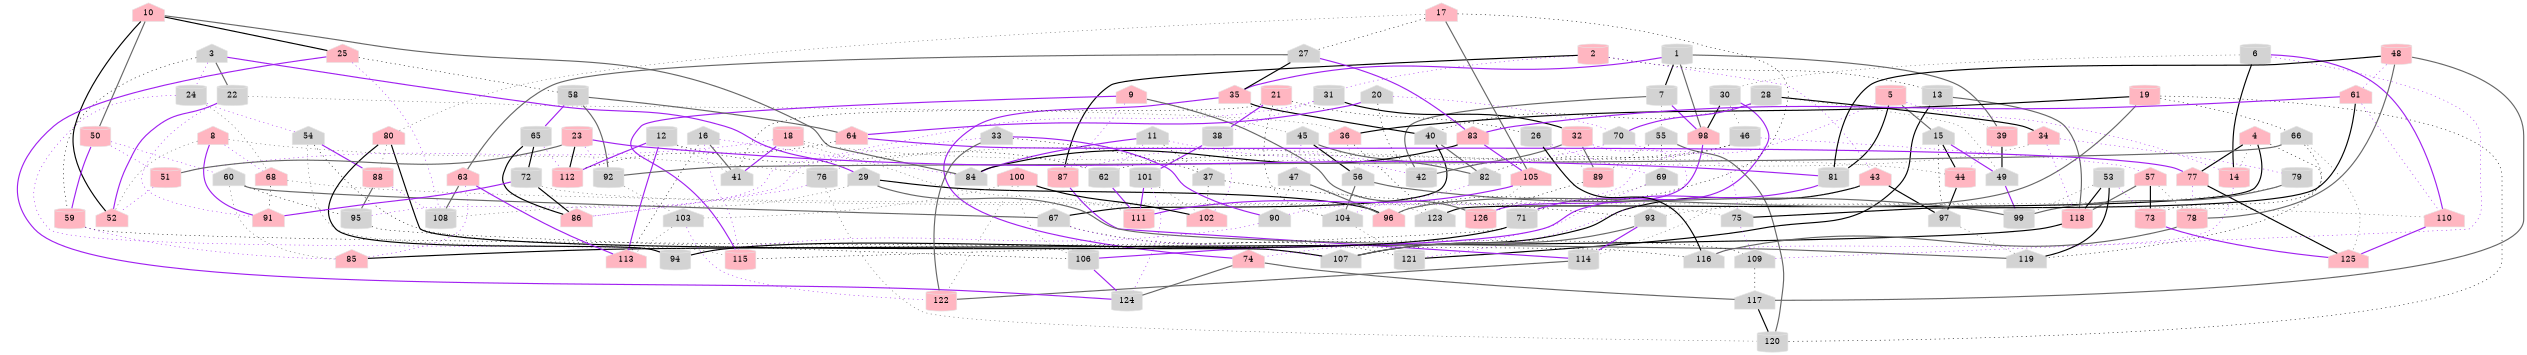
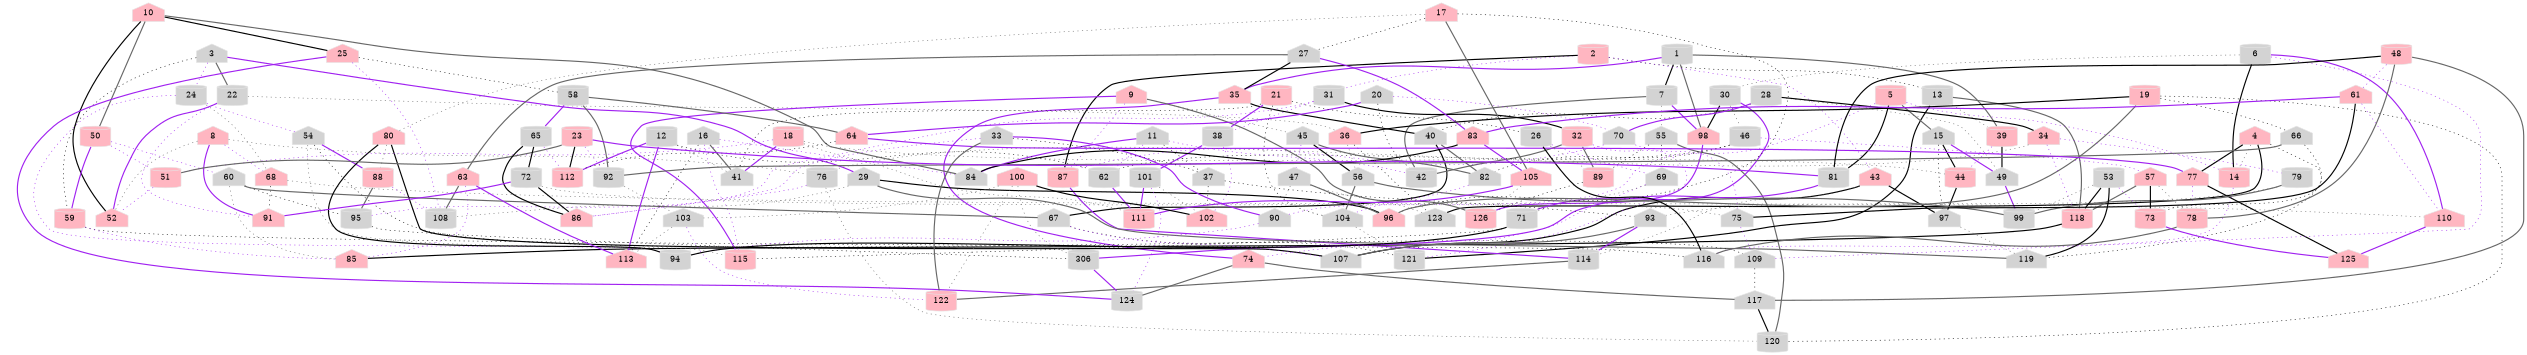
(2350, 191) -> none
(1083, 260) -> (1083, 260)
